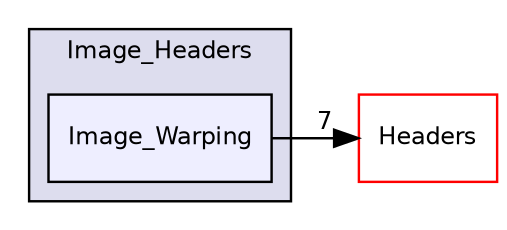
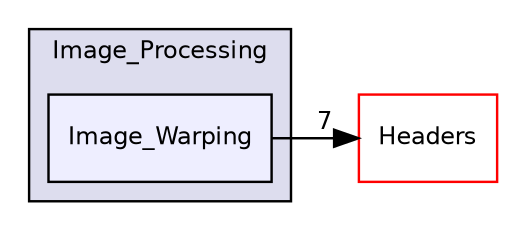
(160, 52) -> (160, 52)
